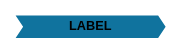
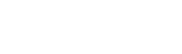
(90, 27) -> none
